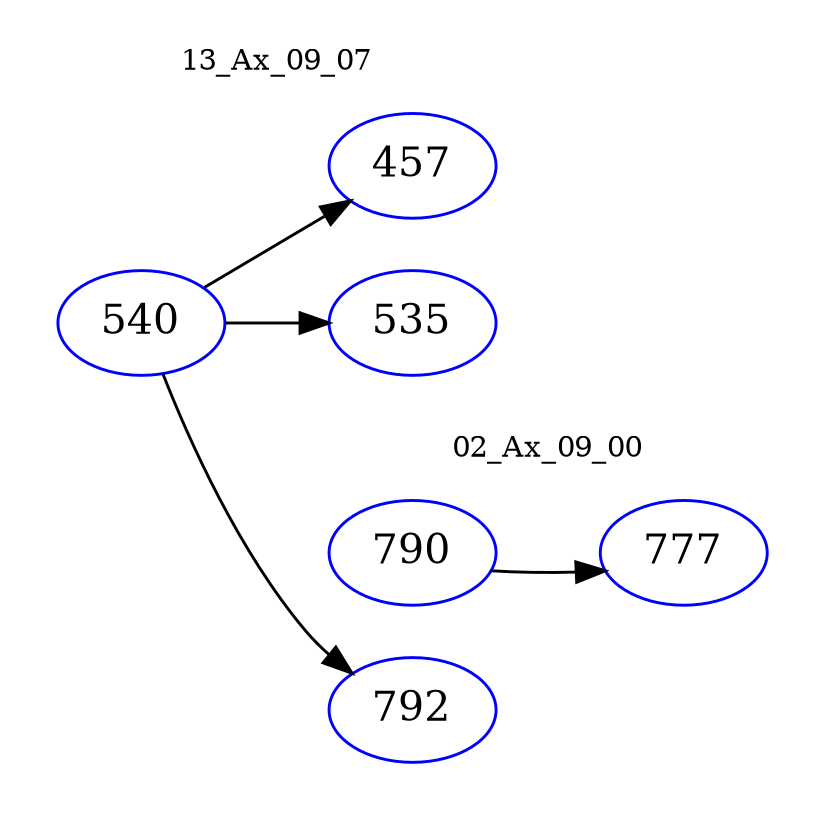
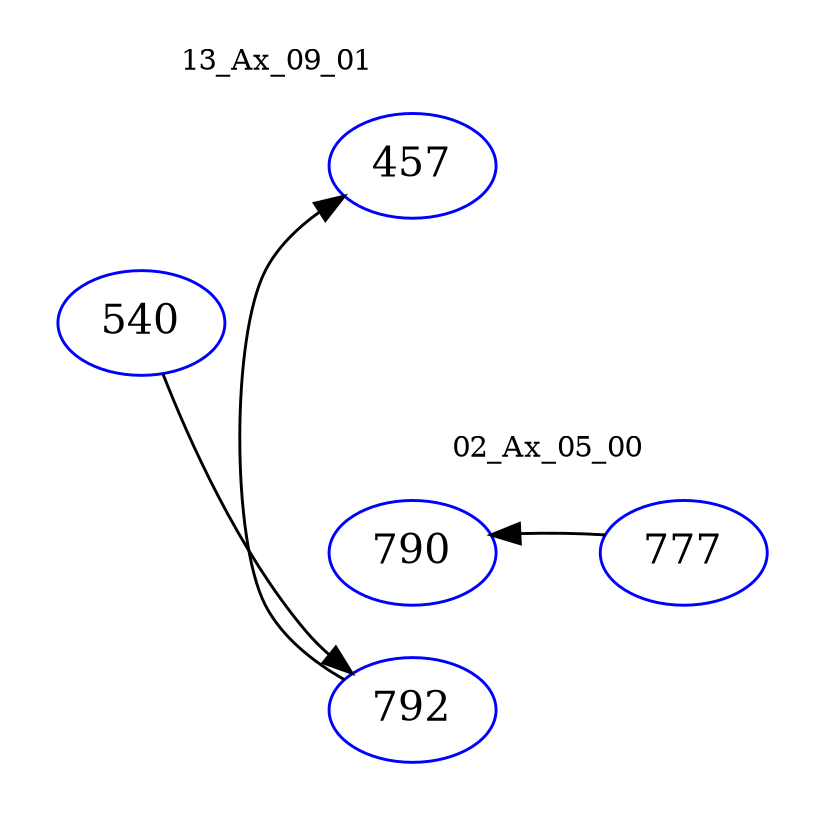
(277, 63) -> (277, 63)
(265, 252) -> (240, 453)
(413, 323) -> none
(548, 450) -> (548, 450)
(533, 572) -> (563, 533)
